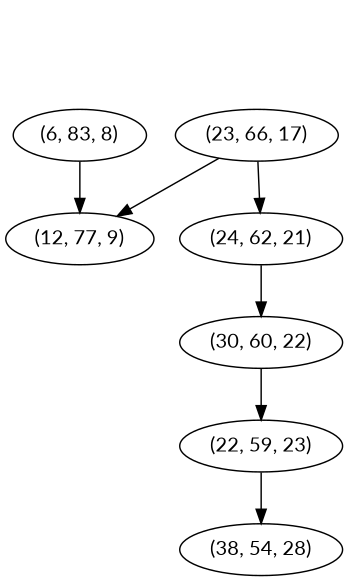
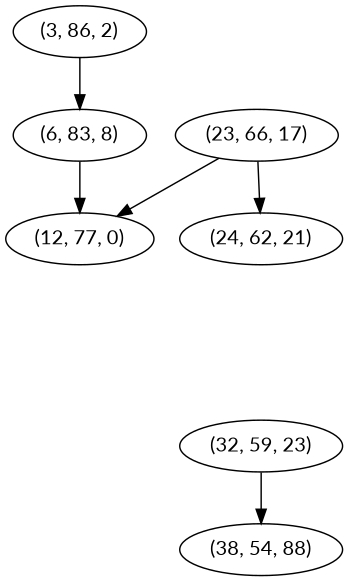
none -> (80, 32)
(80, 239) -> (80, 239)
(261, 342) -> none
(261, 446) -> (261, 446)
(261, 550) -> (261, 550)
